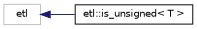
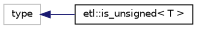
(22, 14) -> (22, 14)
